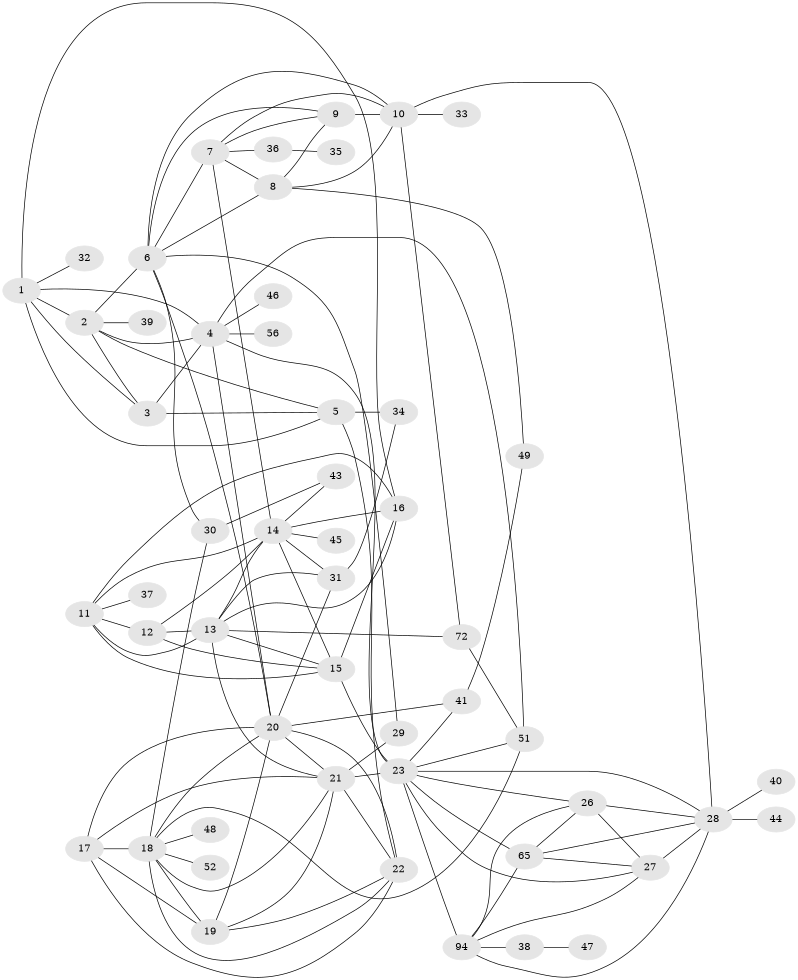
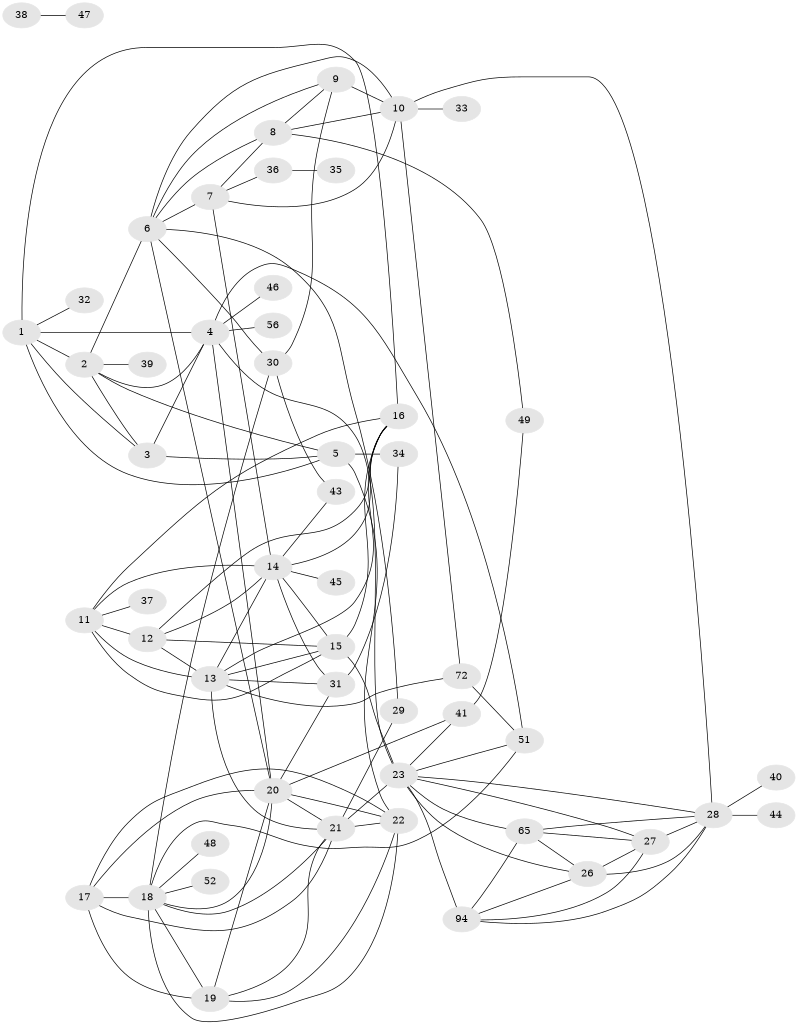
(270, 126) -> (312, 224)
none -> (291, 536)
(493, 947) -> none
